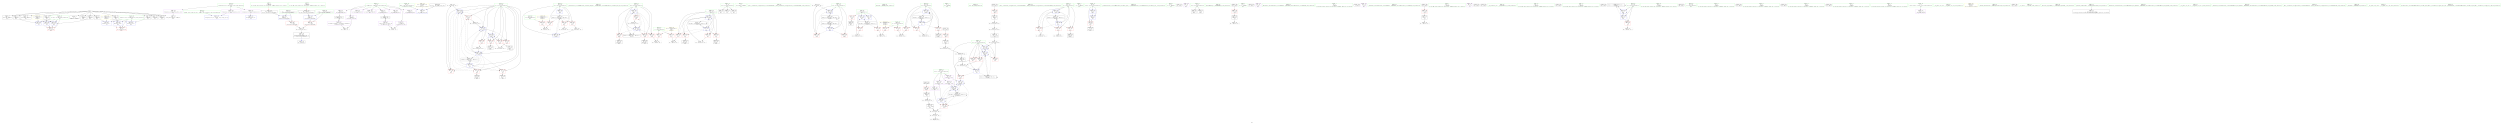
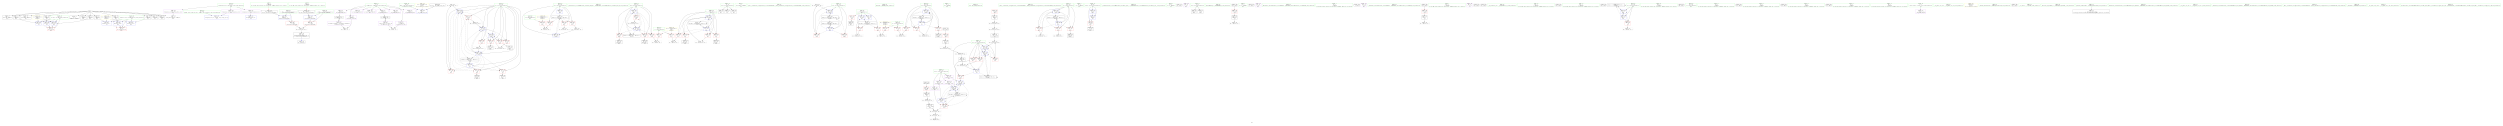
(995, 5) -> none
